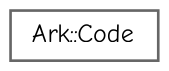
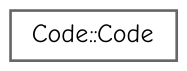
(84, 36) -> (94, 36)
